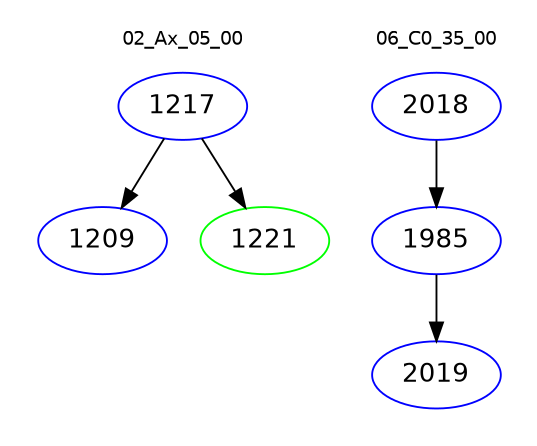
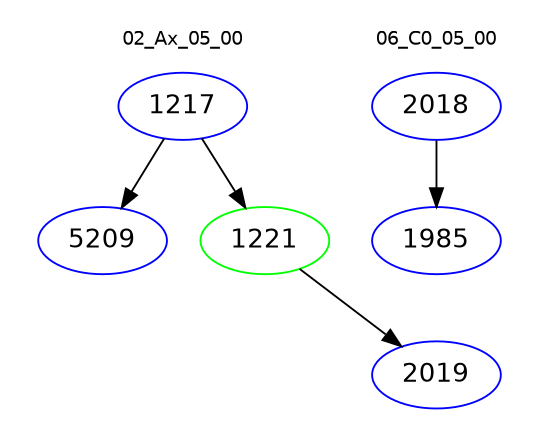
(436, 40) -> (436, 40)
(103, 241) -> (103, 241)
(436, 299) -> (343, 302)
